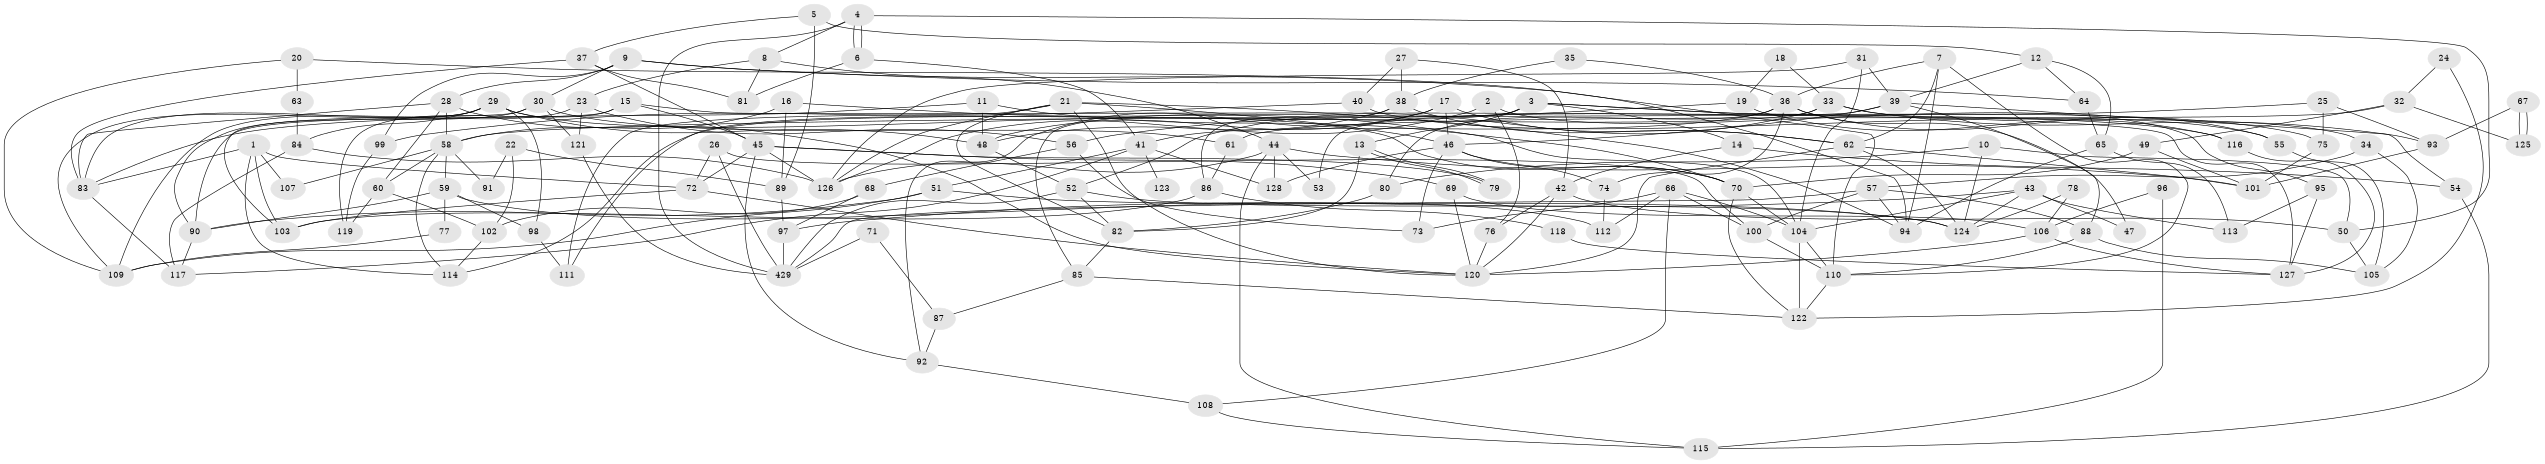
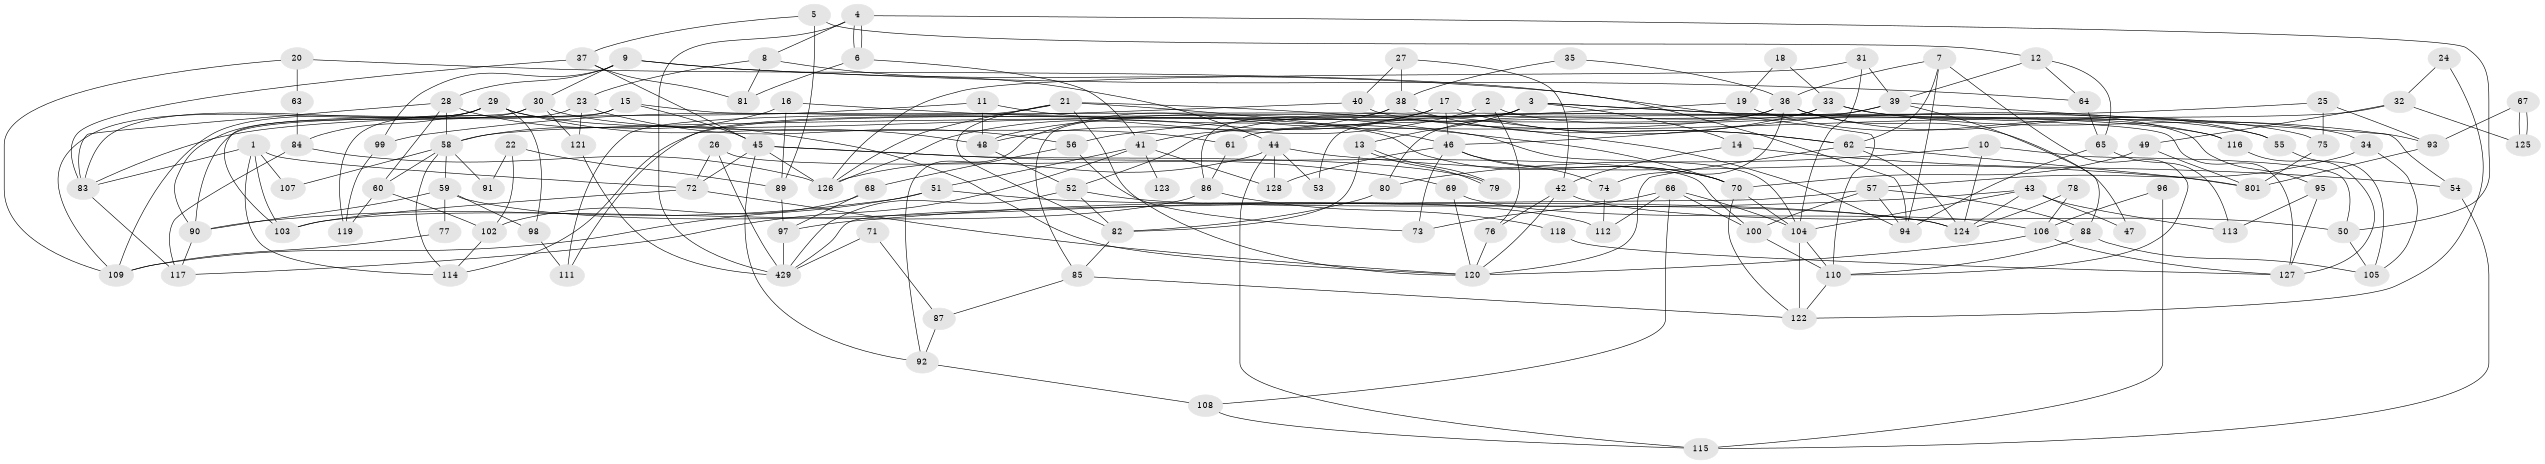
(2253, 189) -> (2253, 189)
